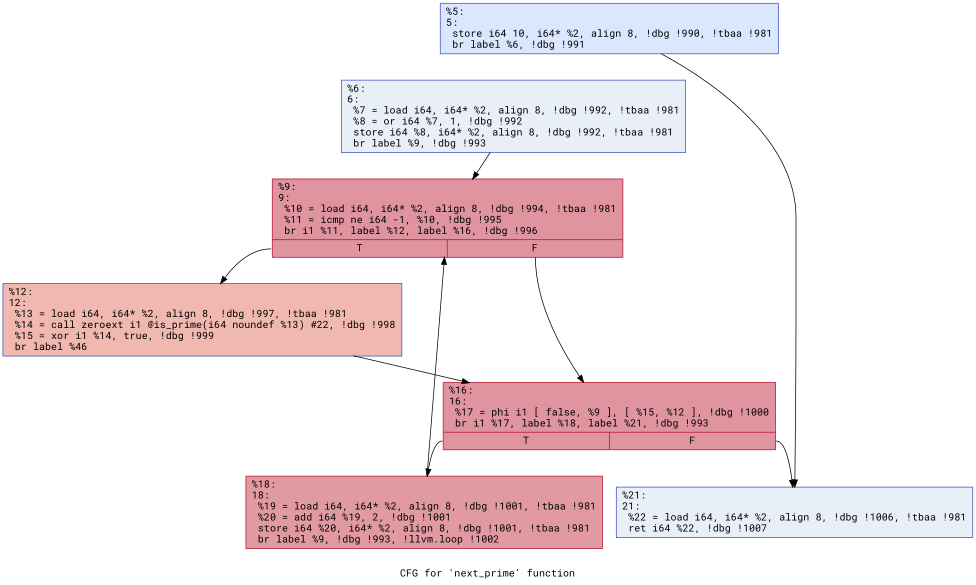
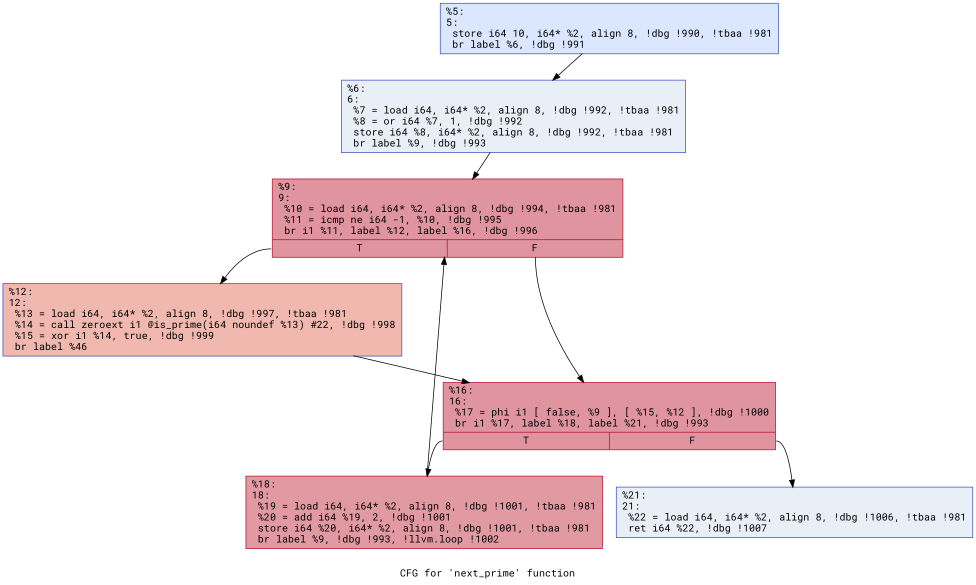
(796, 237) -> (570, 64)
